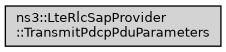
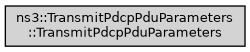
(113, 26) -> (125, 26)
